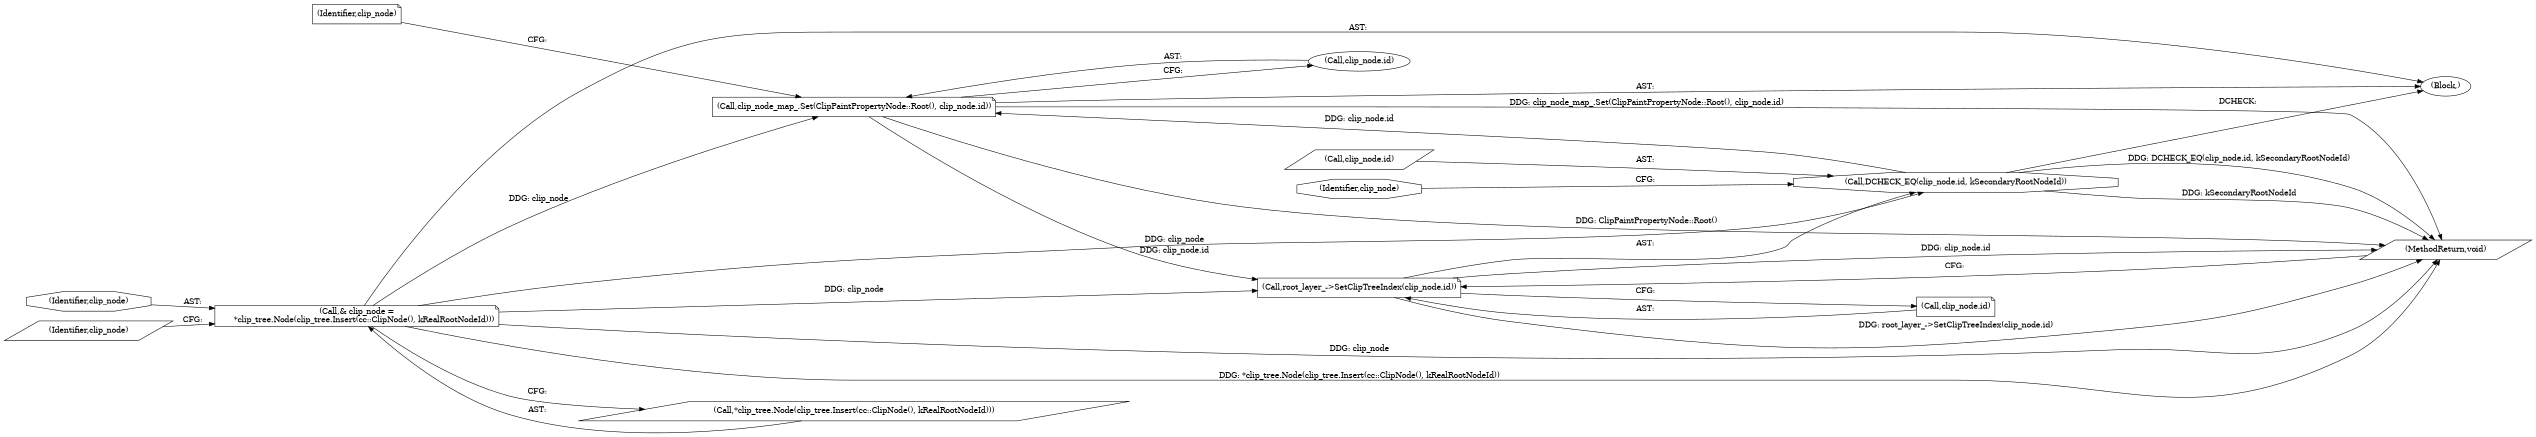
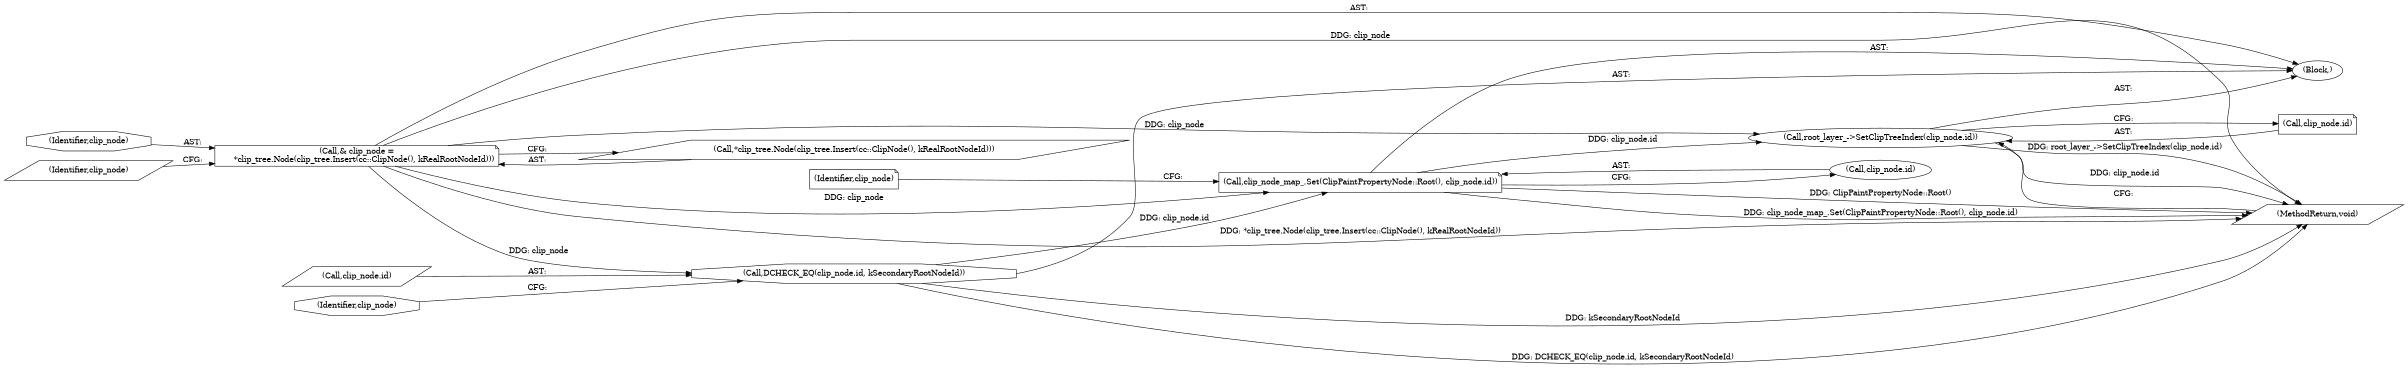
(2239, 102) -> (1623, 75)
(1663, 260) -> (2111, 105)
(1359, 288) -> (1881, 138)
